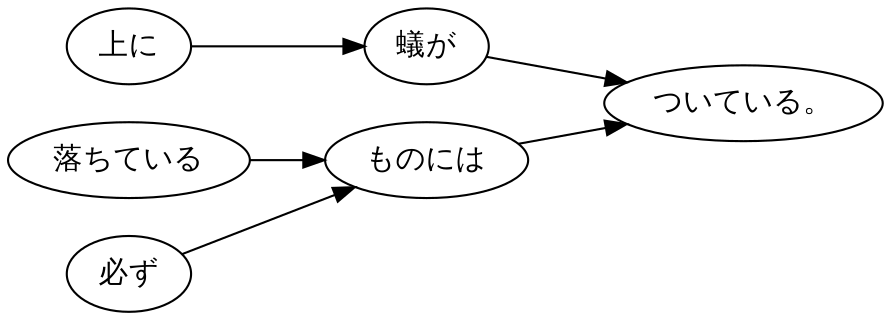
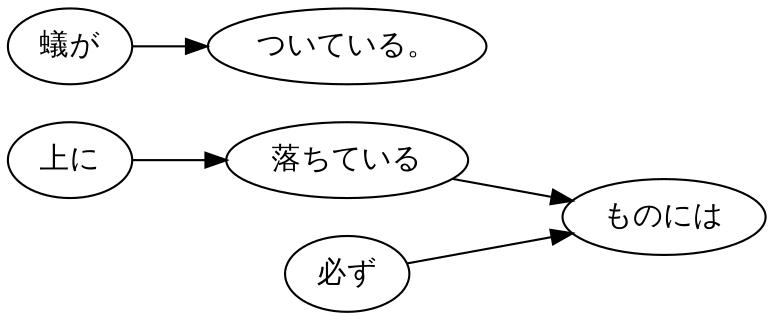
(267, 46) -> (169, 160)
(562, 136) -> none
